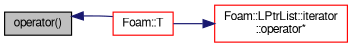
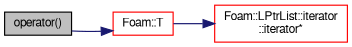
(98, 16) -> (86, 31)
(281, 24) -> (281, 24)
